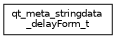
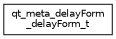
(58, 20) -> (58, 20)
